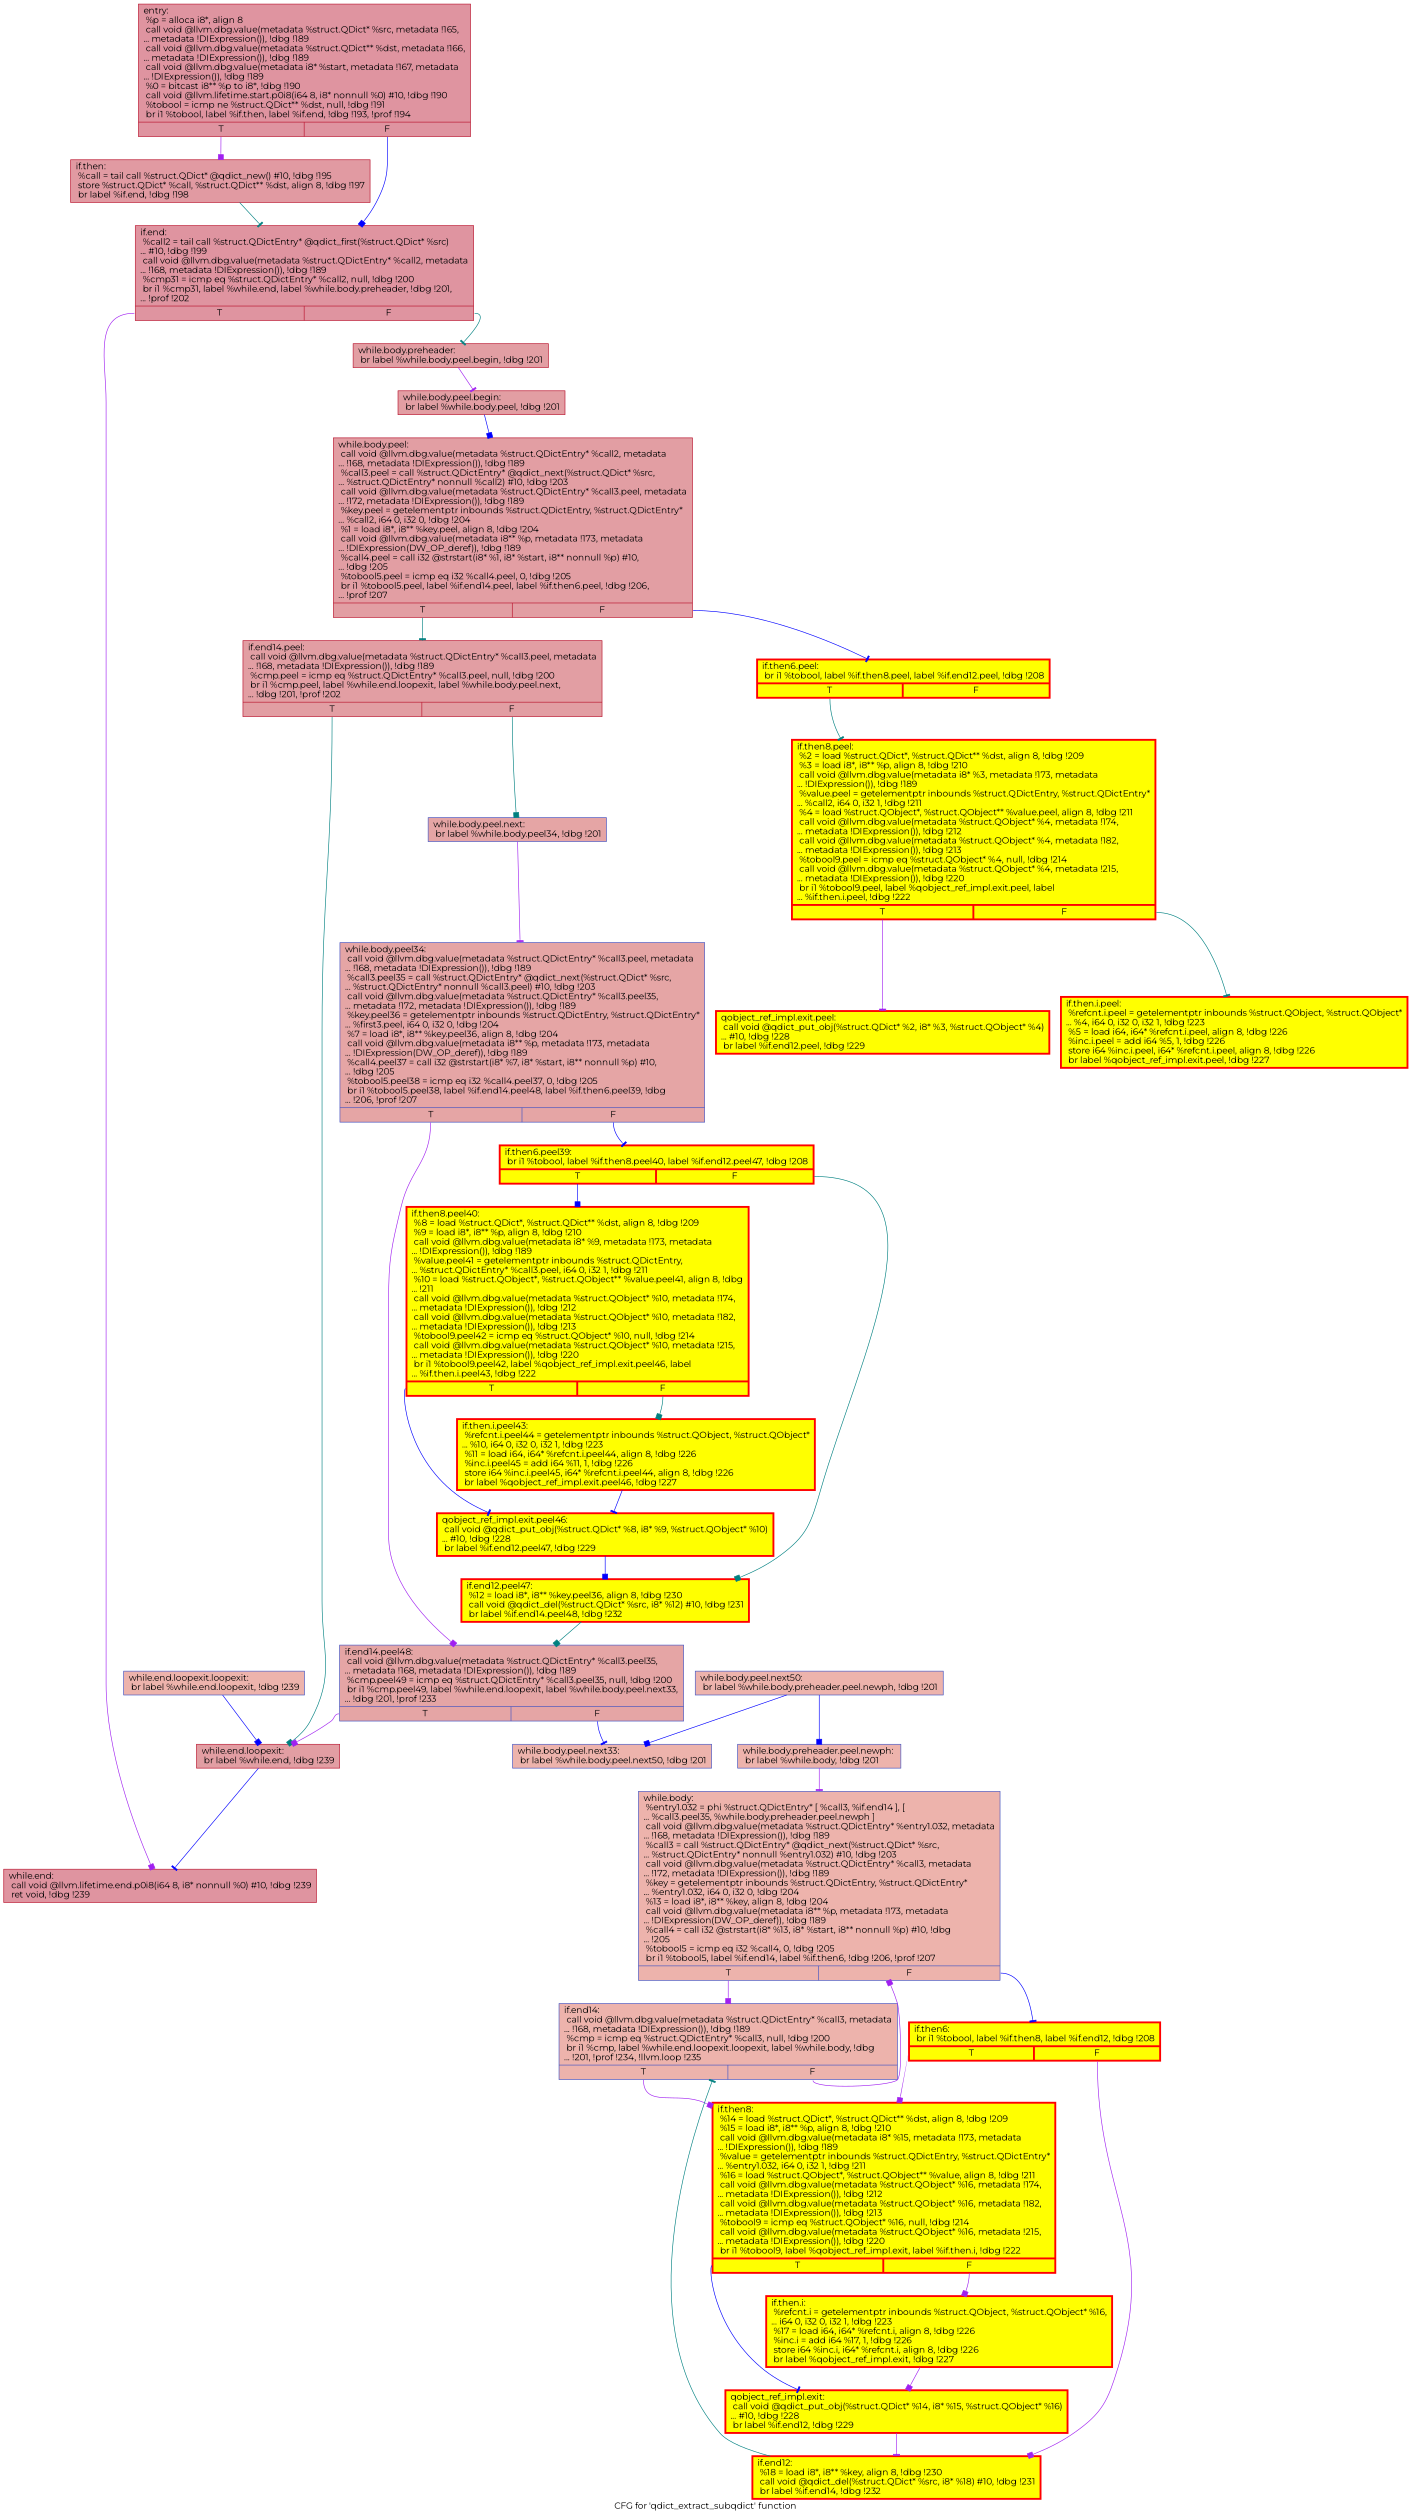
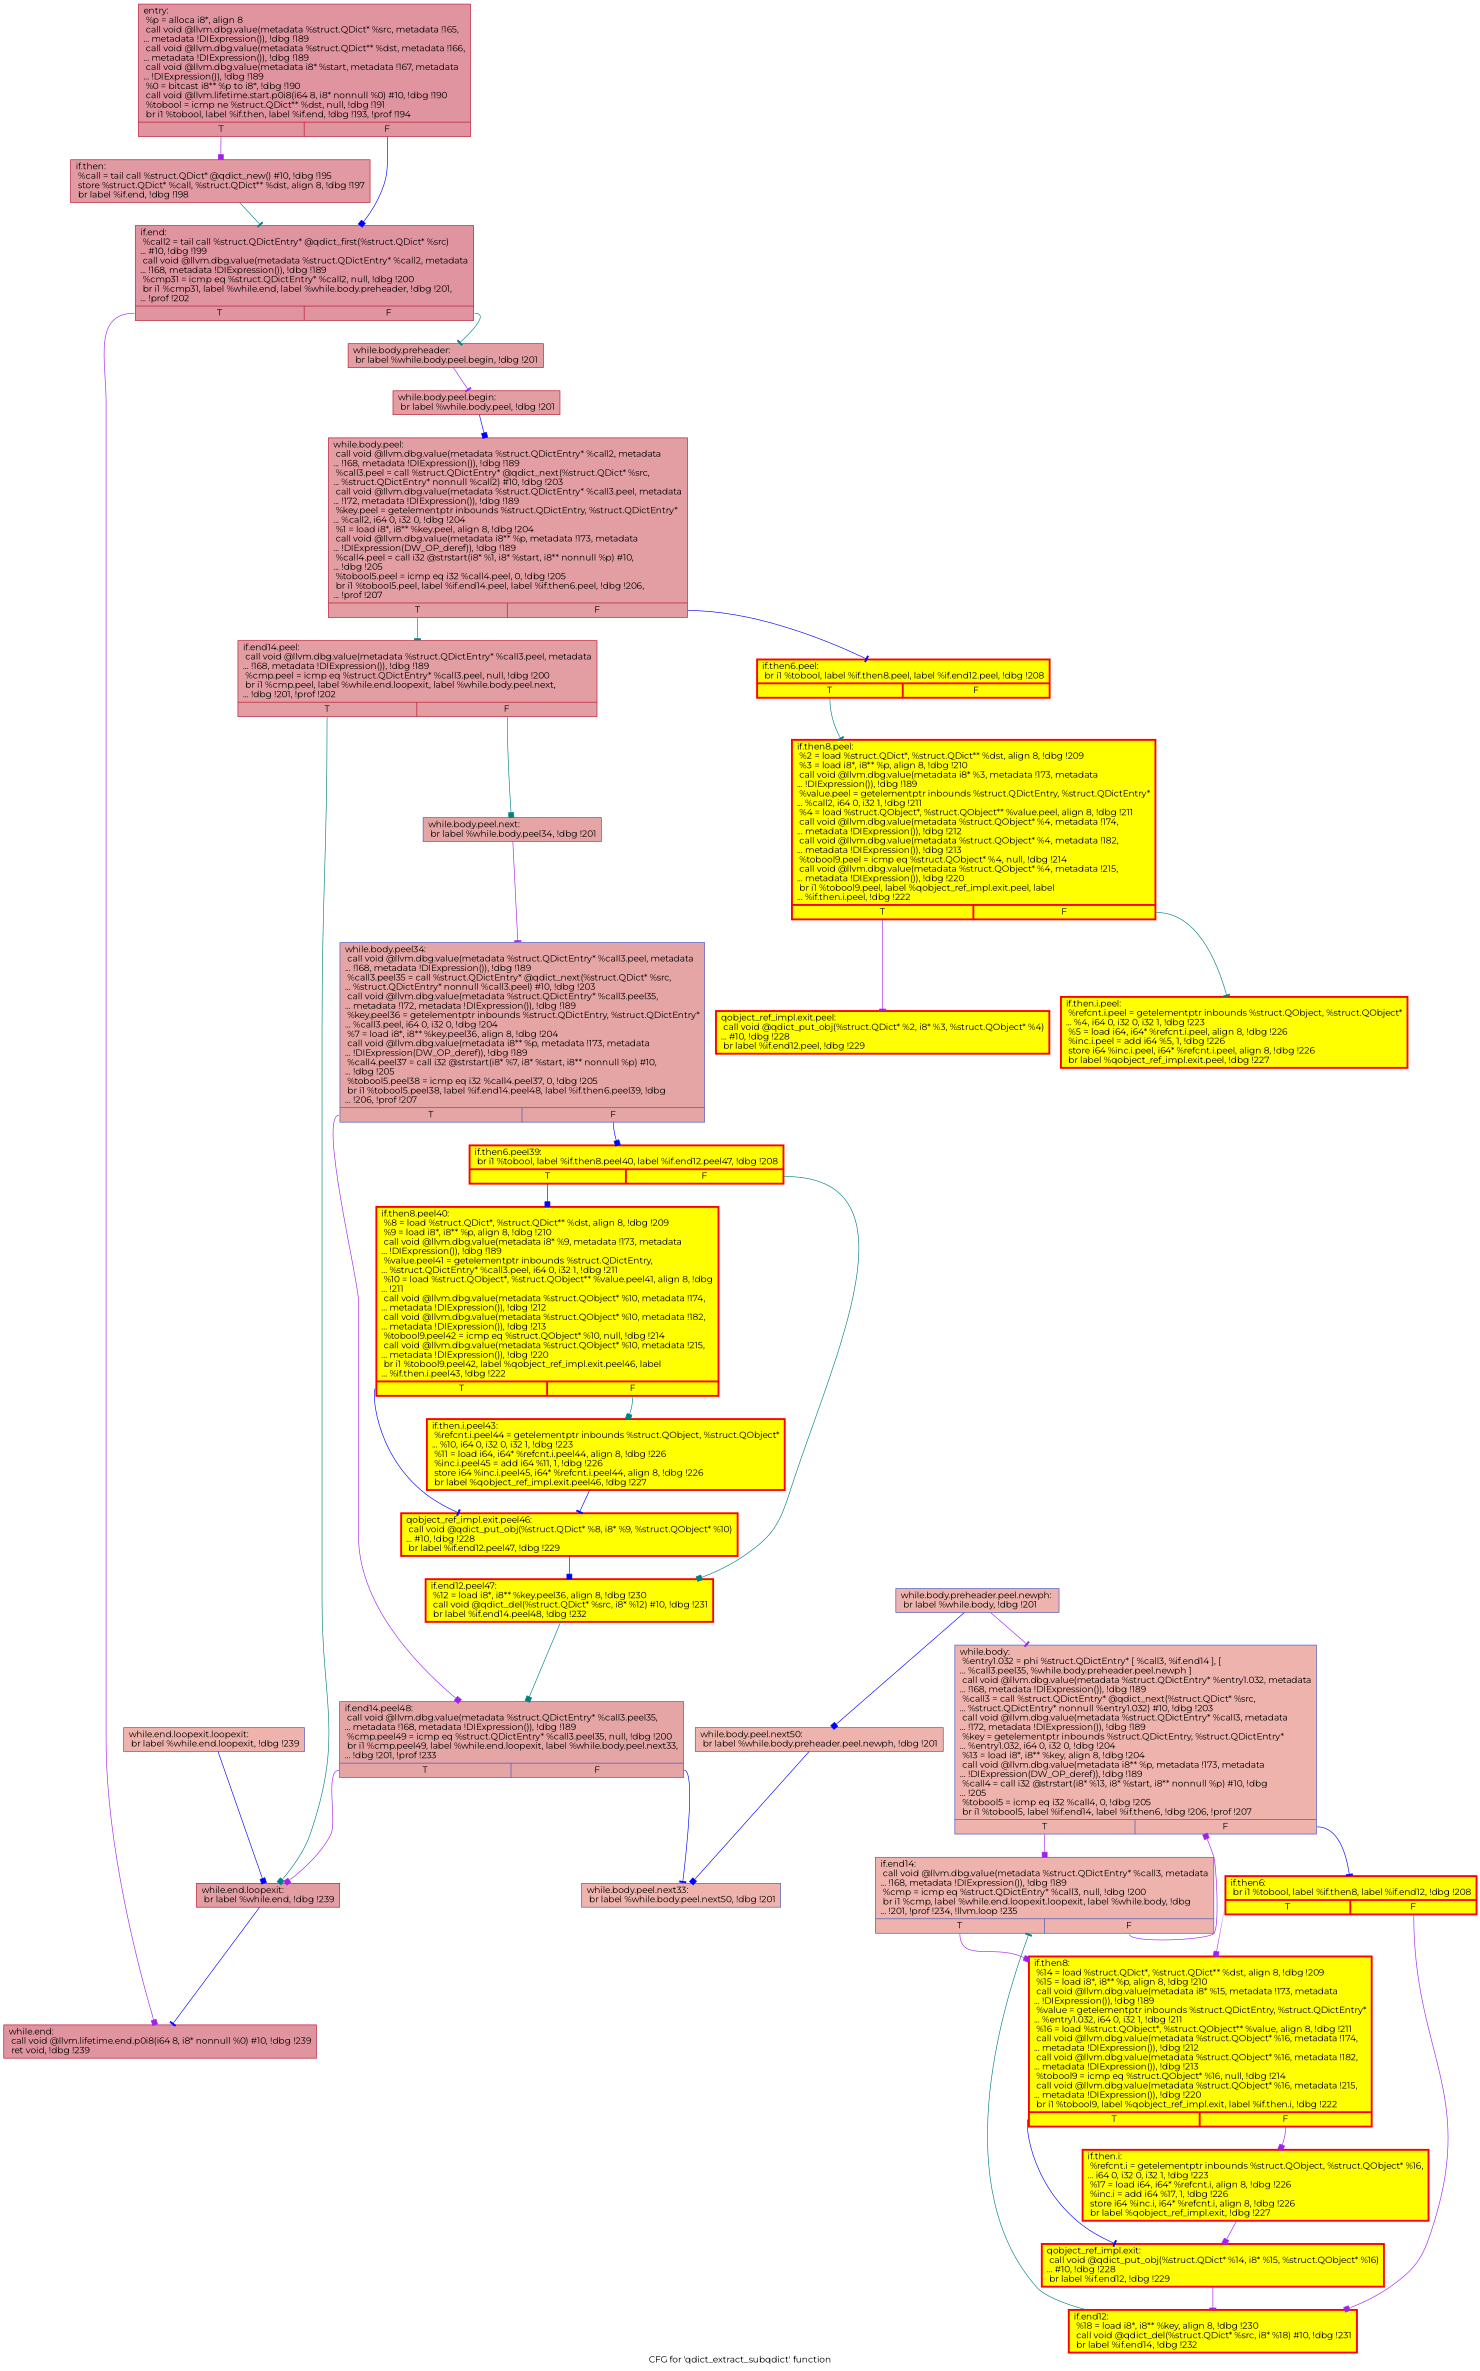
(422, 1025) -> (422, 1025)
(616, 1133) -> (614, 1131)
(819, 1717) -> (901, 1668)
